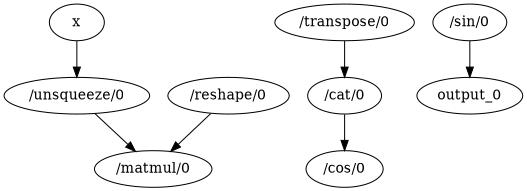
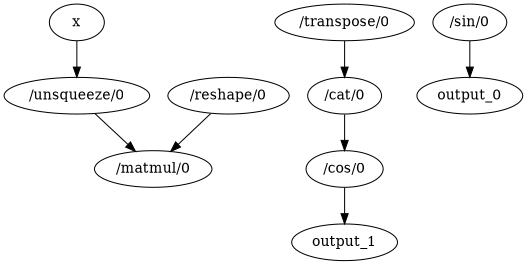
none -> (345, 242)
